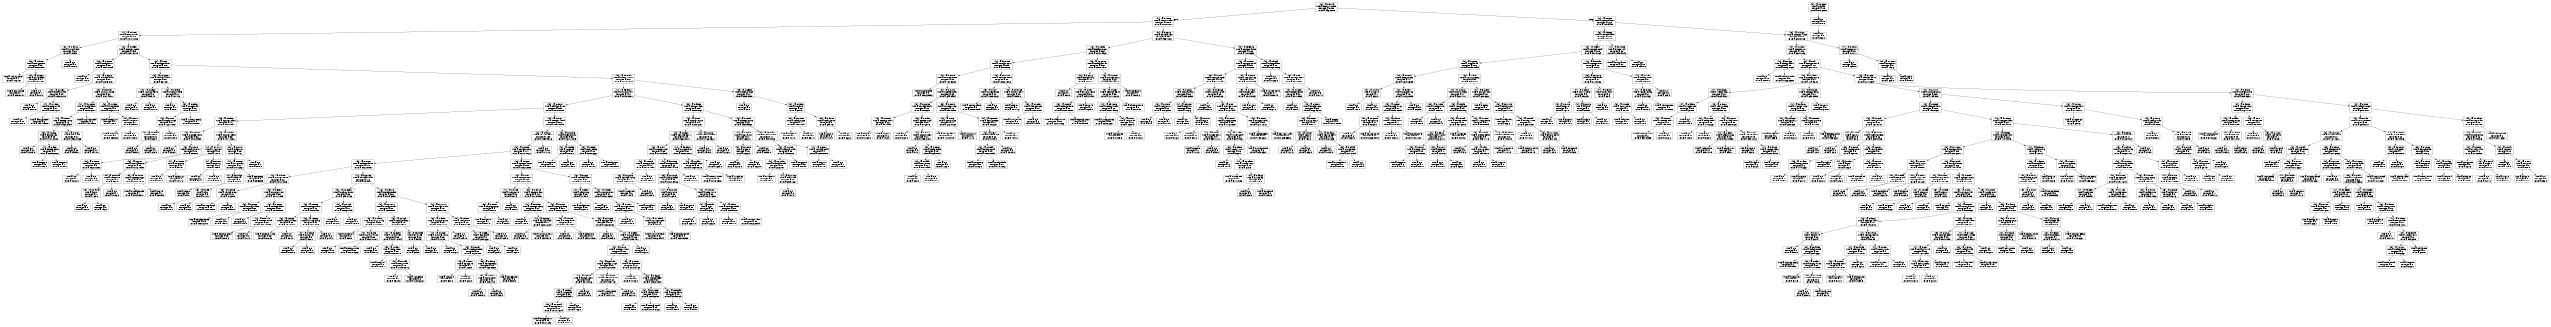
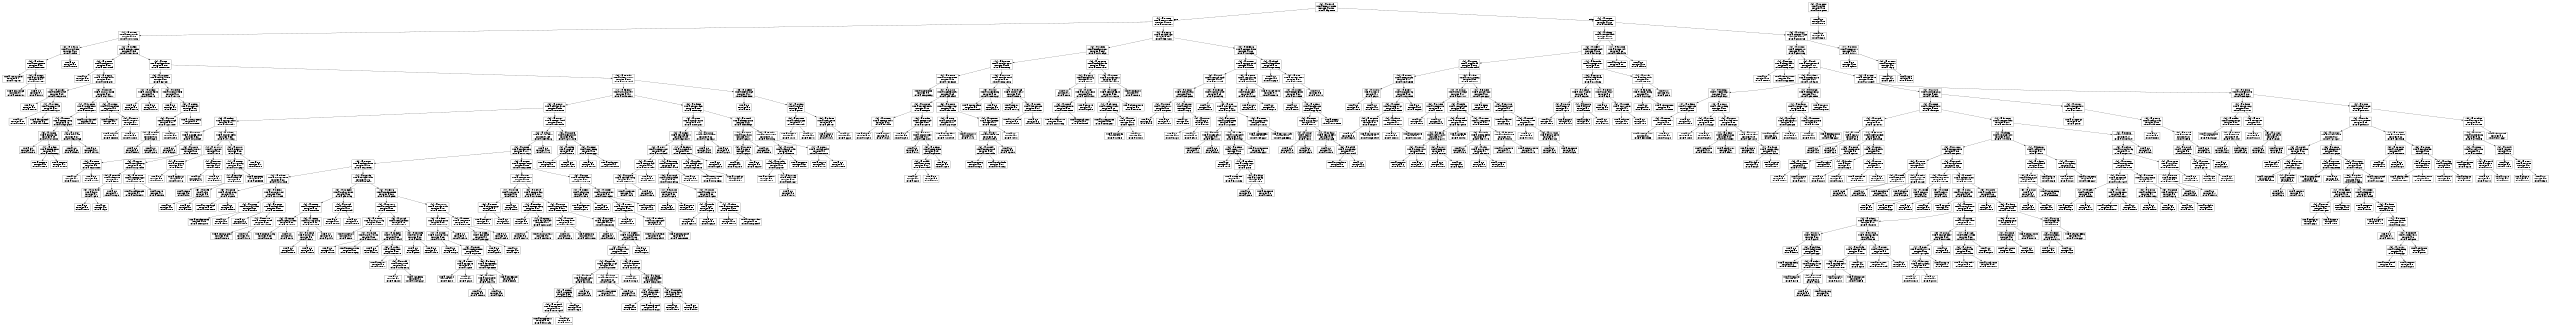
none -> (1612, 100)
(934, 129) -> (946, 129)
